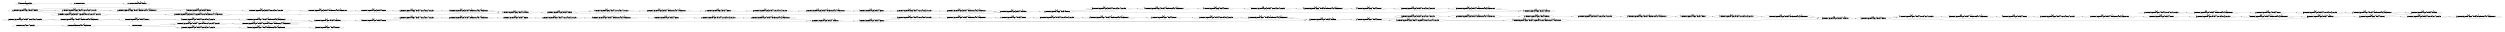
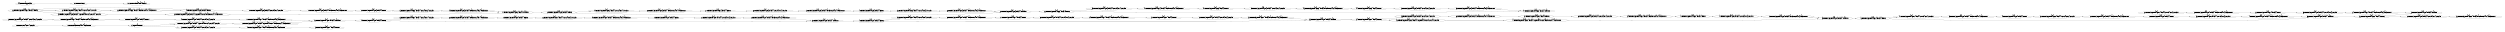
(137, 26) -> (137, 26)
